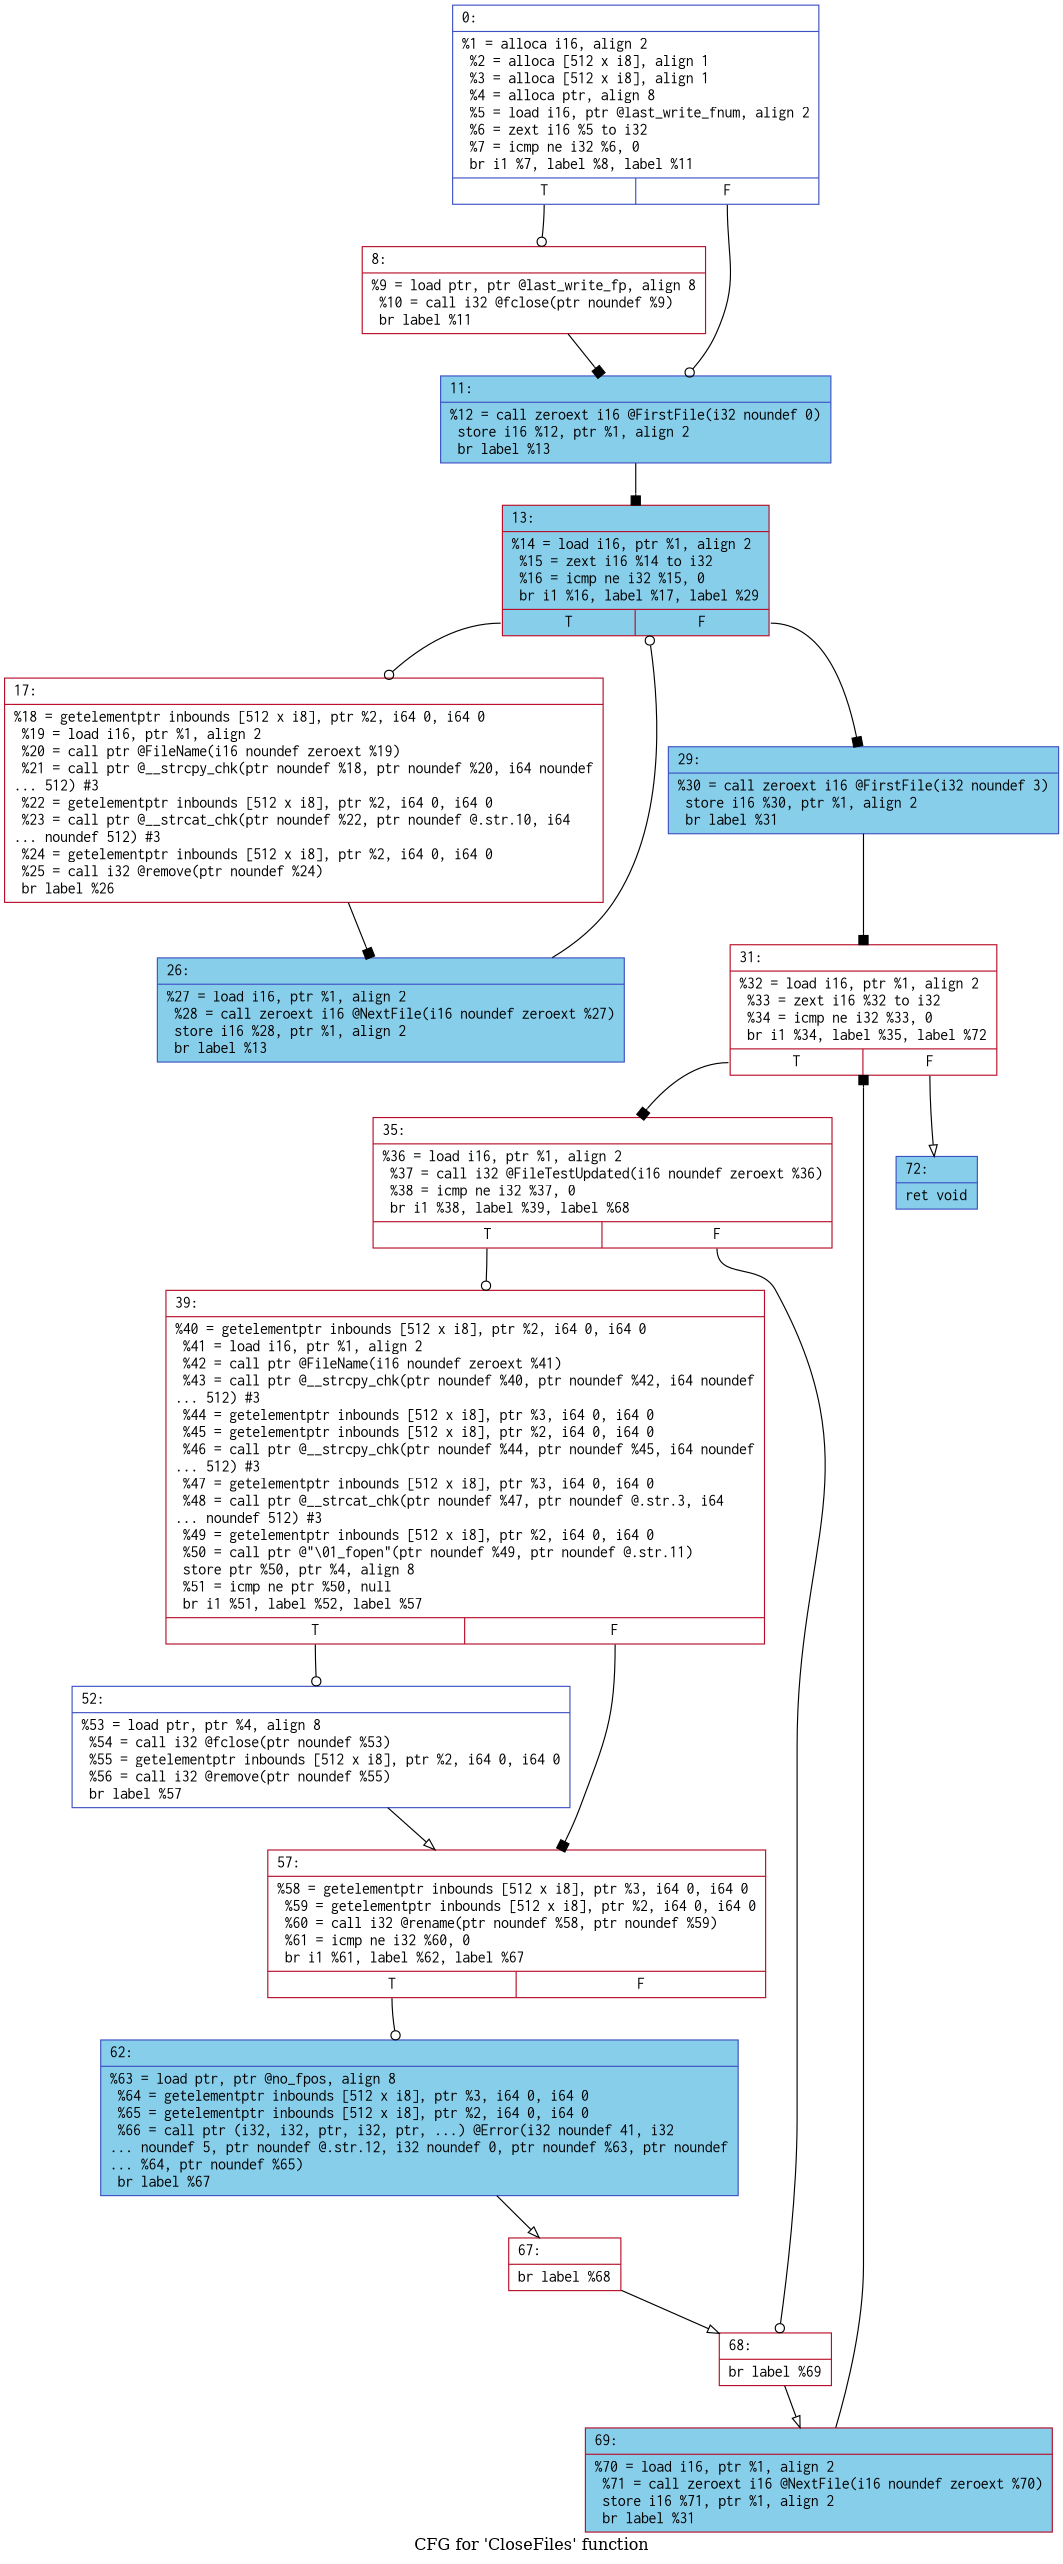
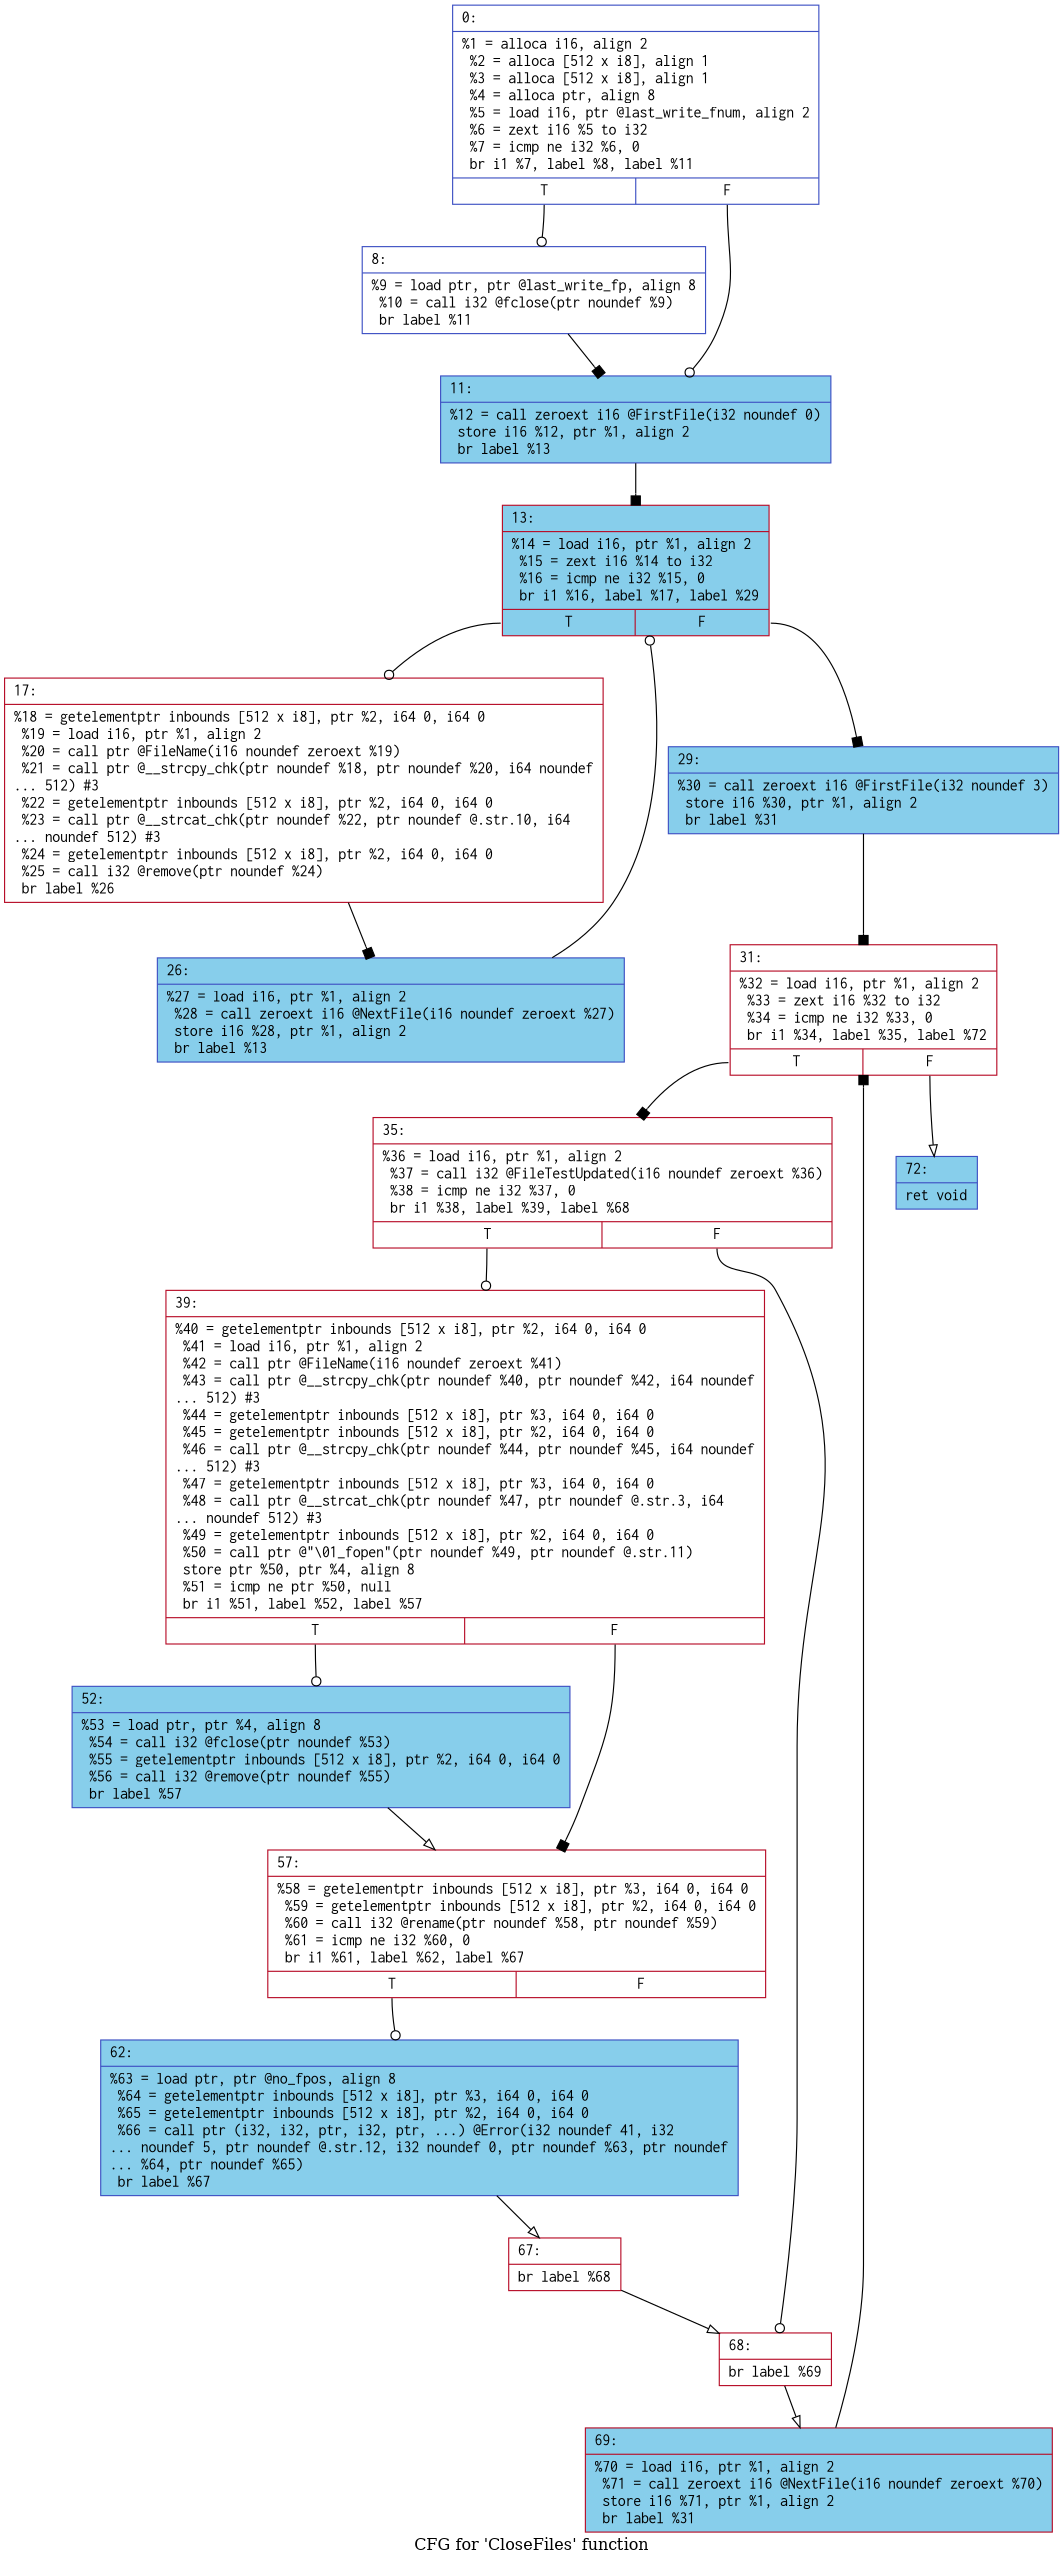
(534, 290) -> (534, 290)
(321, 1747) -> (321, 1747)
